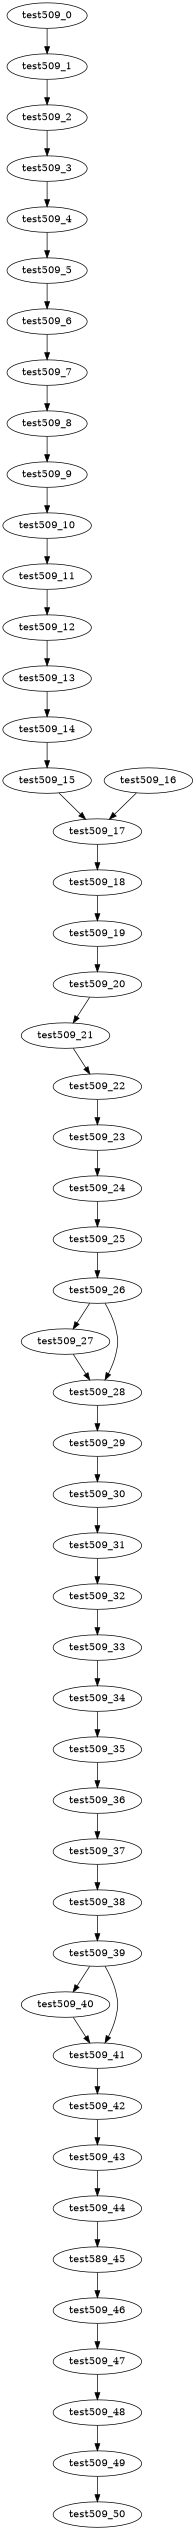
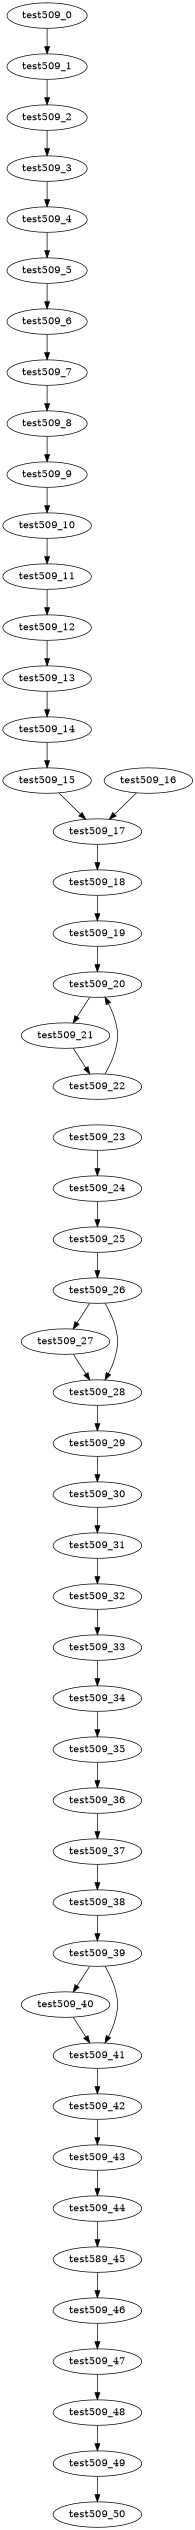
(97, 1109) -> (118, 1039)
